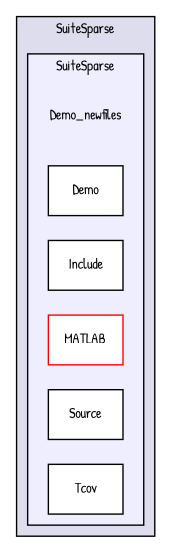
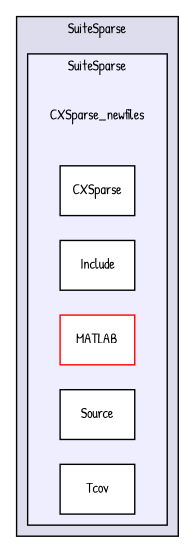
(86, 116) -> (97, 116)
(86, 191) -> (97, 191)
